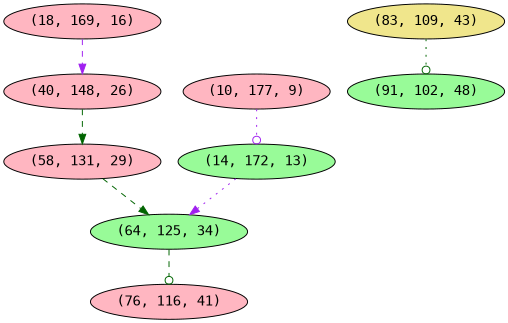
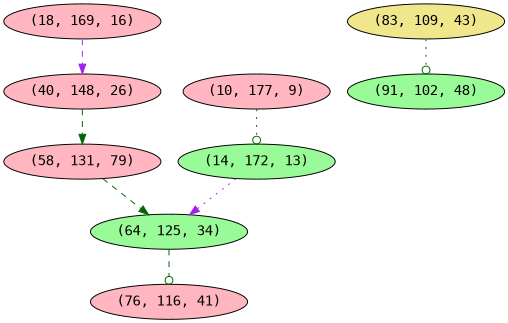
(257, 123) -> (257, 123)
(82, 162) -> (82, 162)
